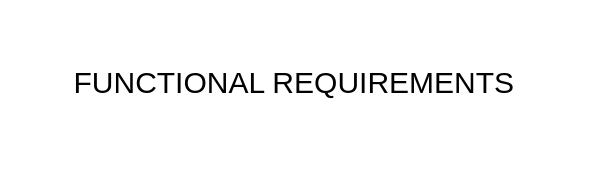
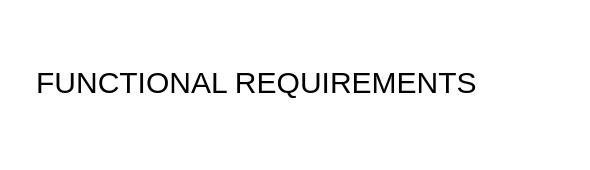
(294, 84) -> (256, 84)
